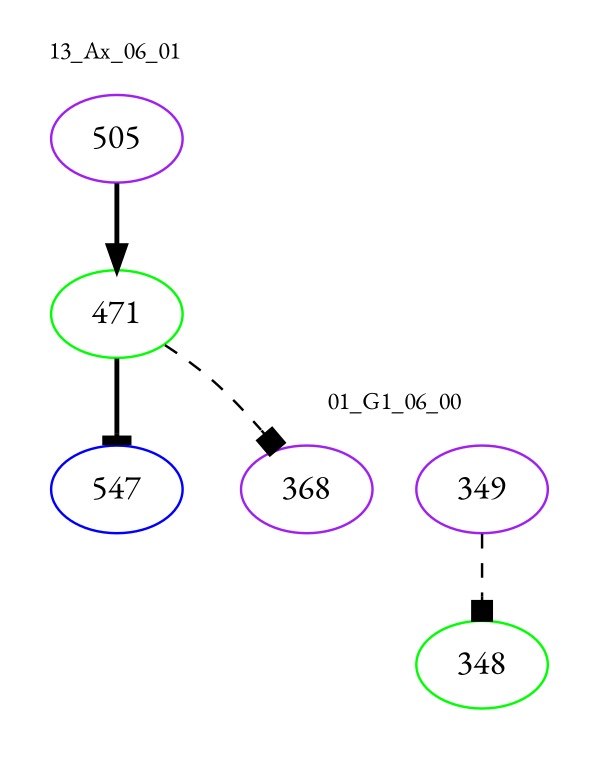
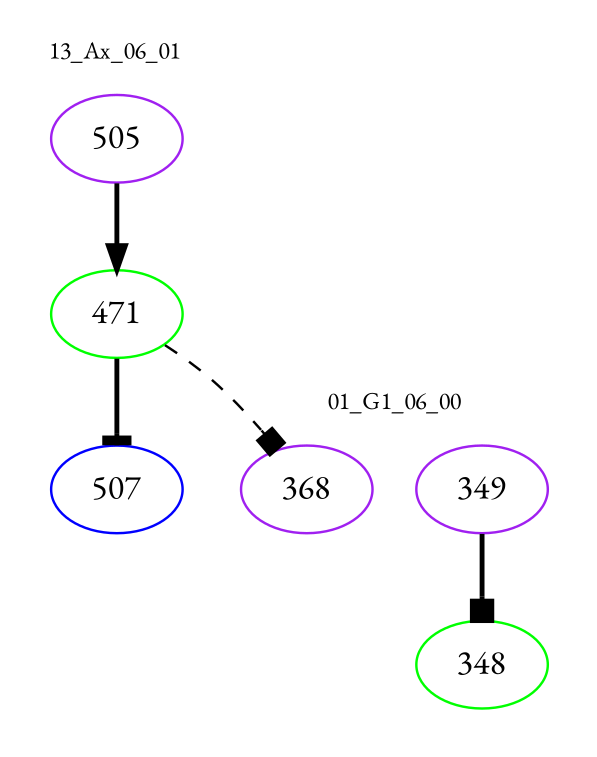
(117, 489) -> (117, 489)
(482, 565) -> (482, 565)
